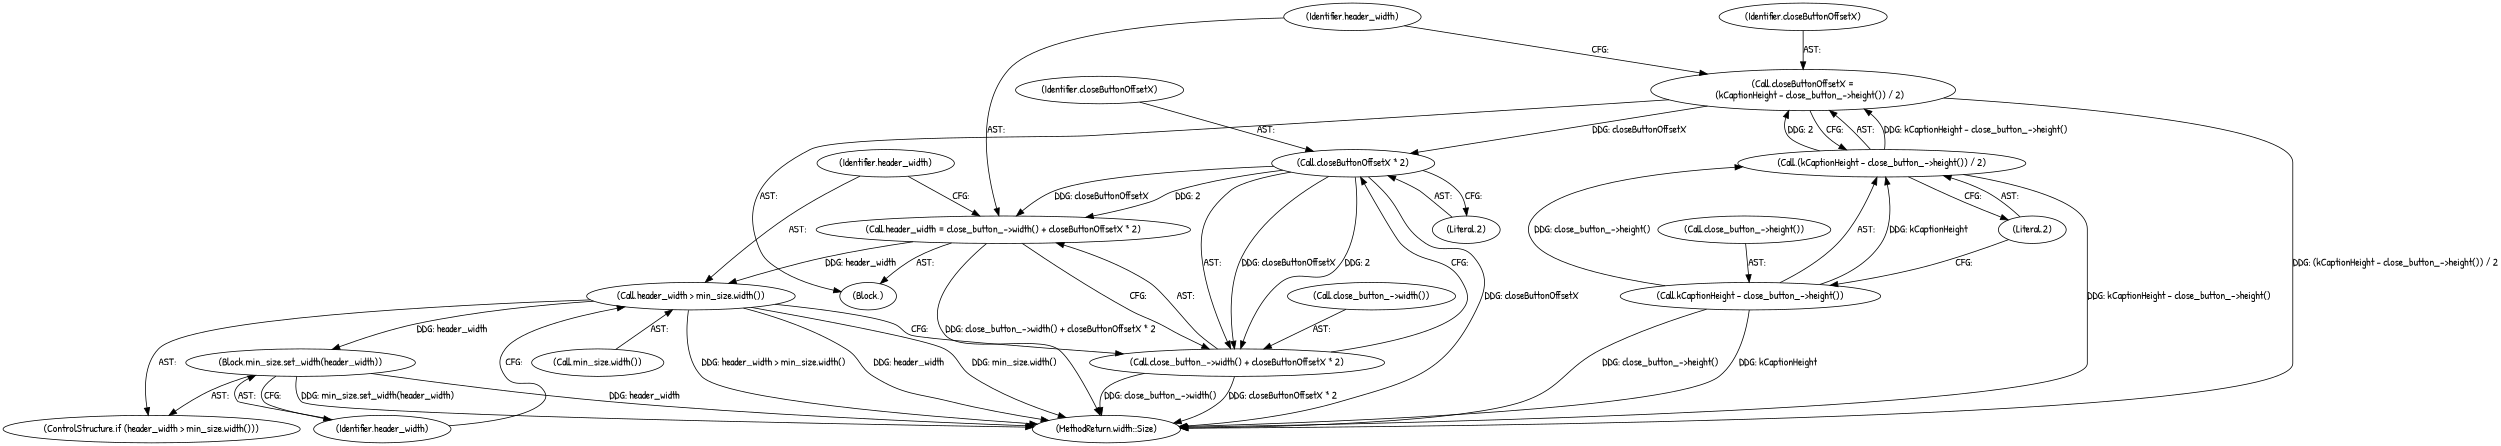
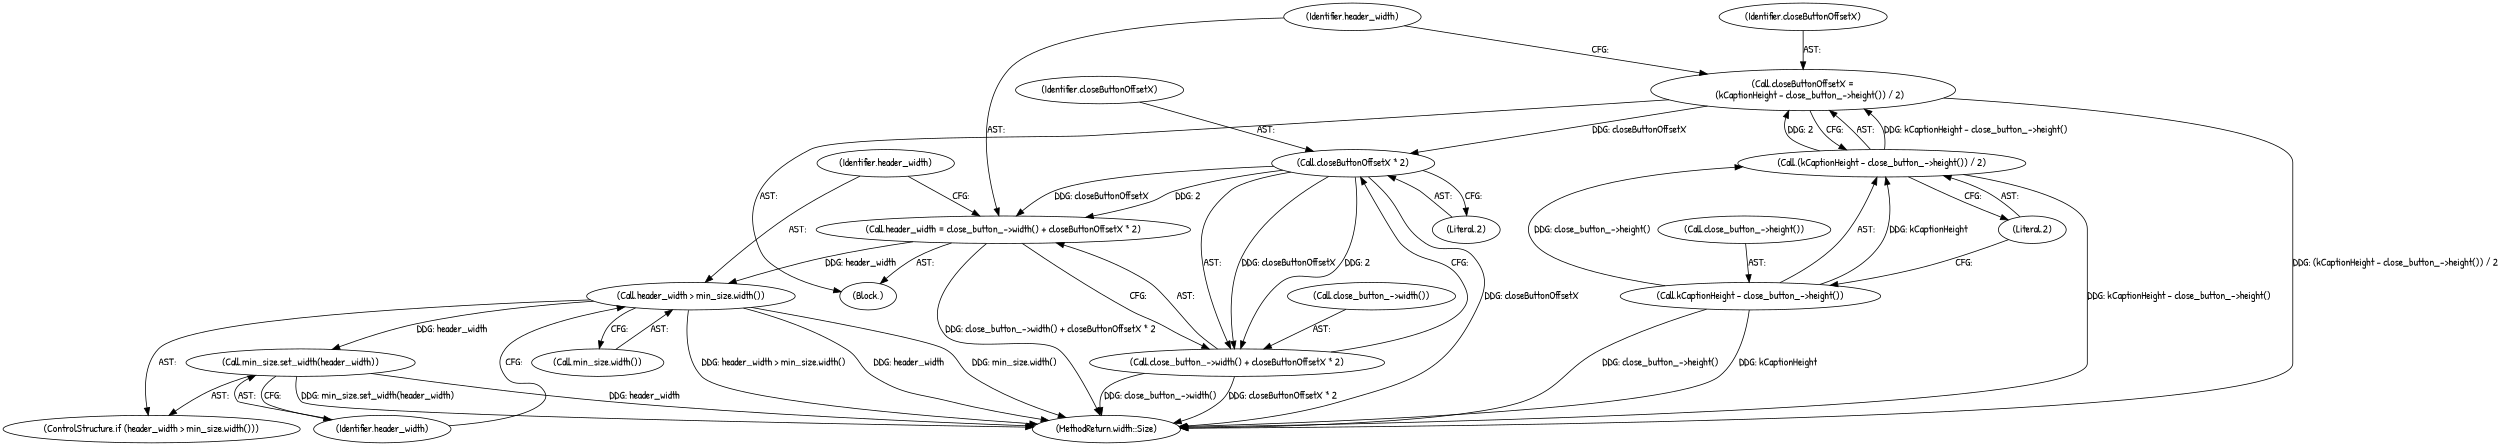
(943, 339) -> (614, 321)
(301, 363) -> (301, 363)
